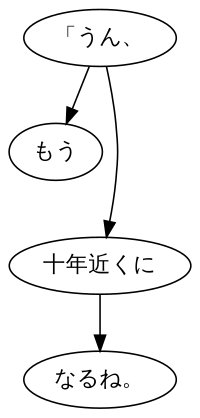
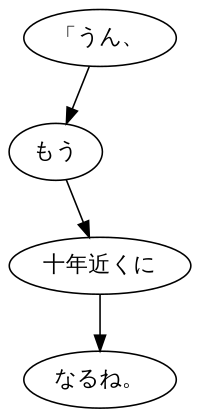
(117, 144) -> (75, 201)
